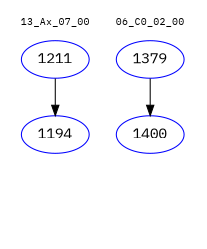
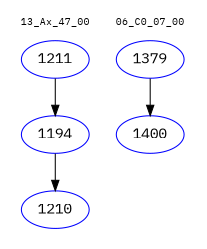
(56, 22) -> (56, 22)
(151, 22) -> (151, 22)
none -> (55, 210)
